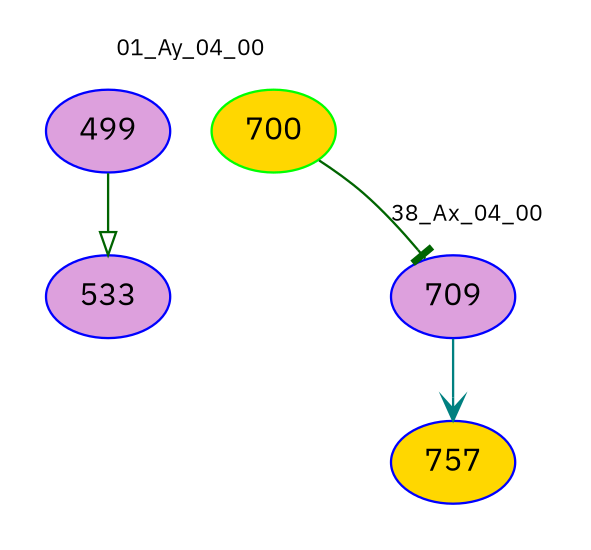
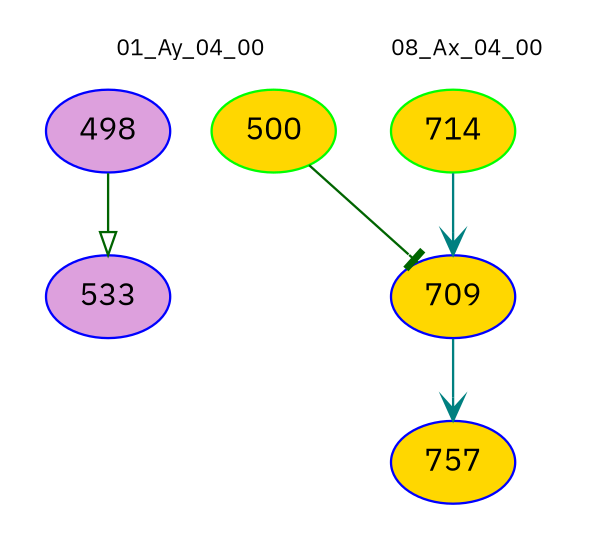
(108, 131) -> (108, 131)
(274, 131) -> (274, 131)
none -> (453, 131)
(468, 215) -> (468, 49)
(453, 297) -> (453, 297)
